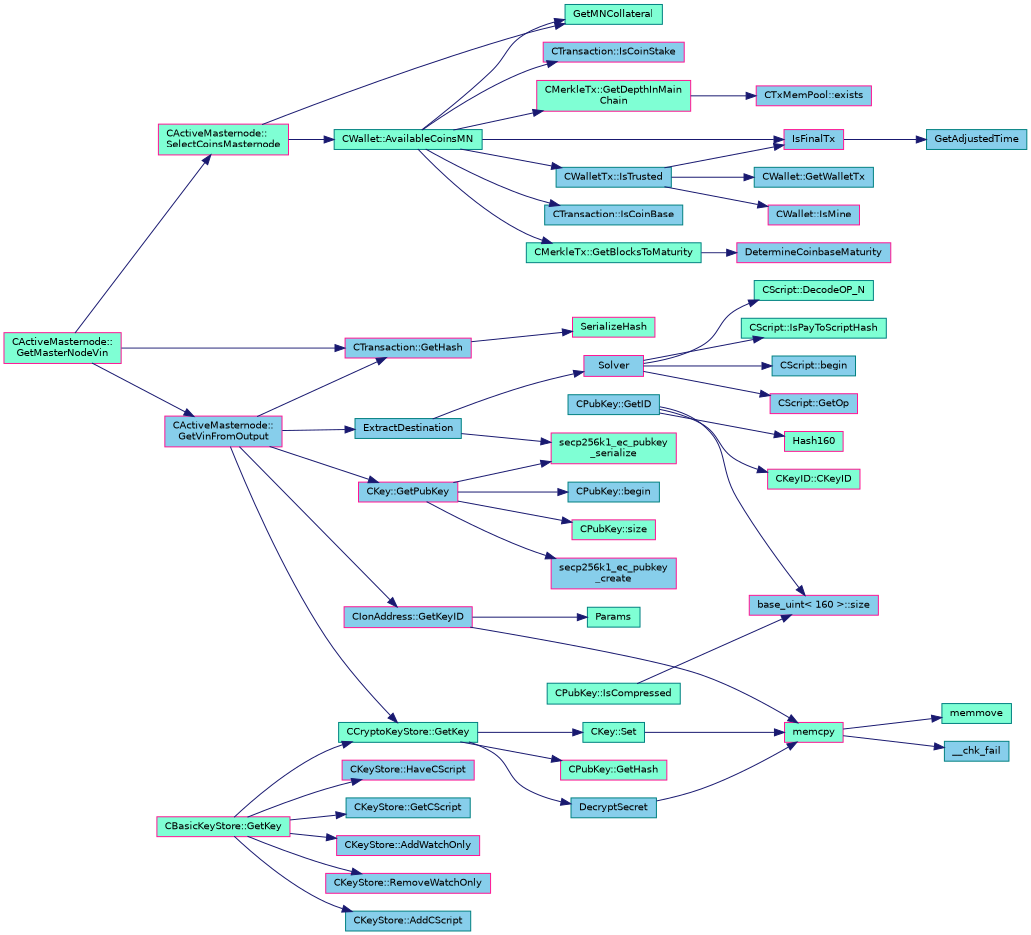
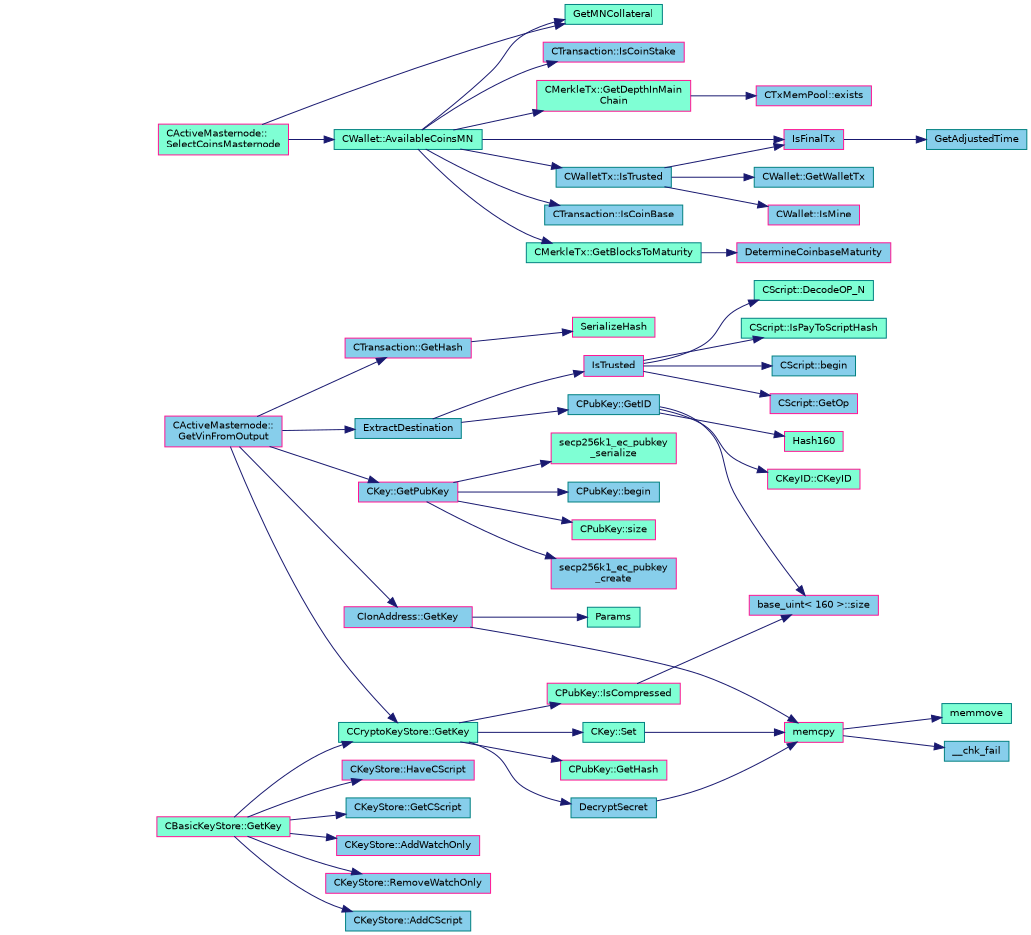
(63, 348) -> none
(614, 366) -> (614, 366)
(501, 437) -> (510, 417)
(408, 617) -> (408, 617)
(614, 694) -> (614, 694)
none -> (505, 714)
